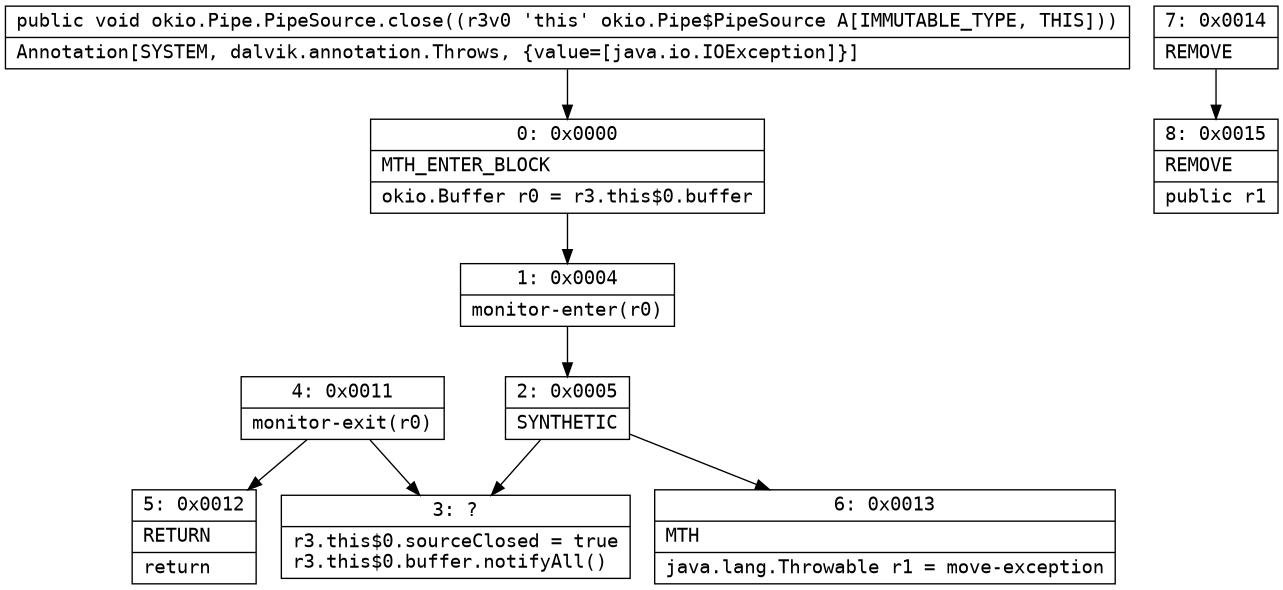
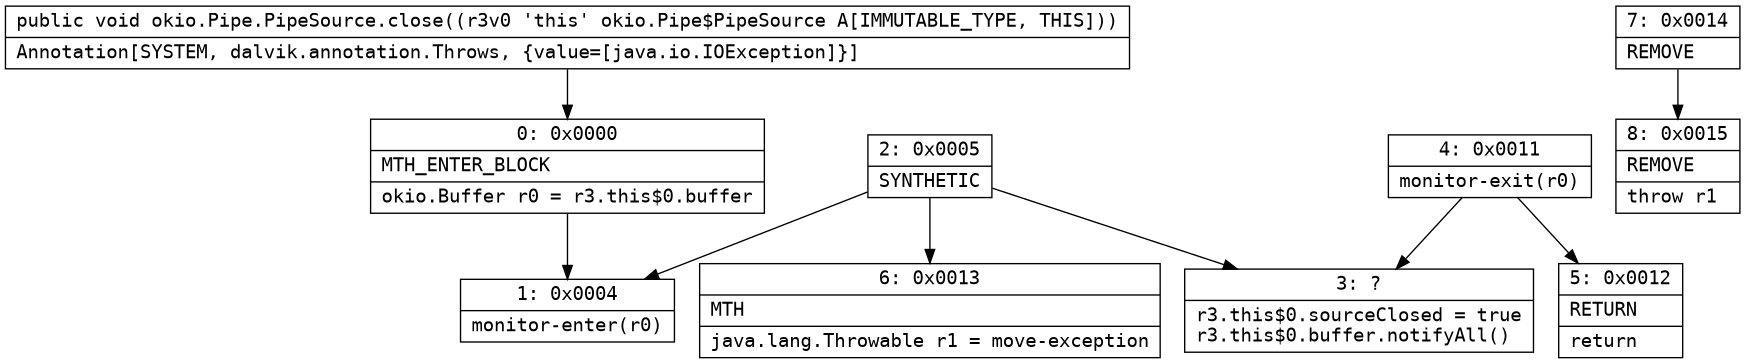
(1216, 197) -> (1672, 197)
(567, 345) -> (763, 233)
